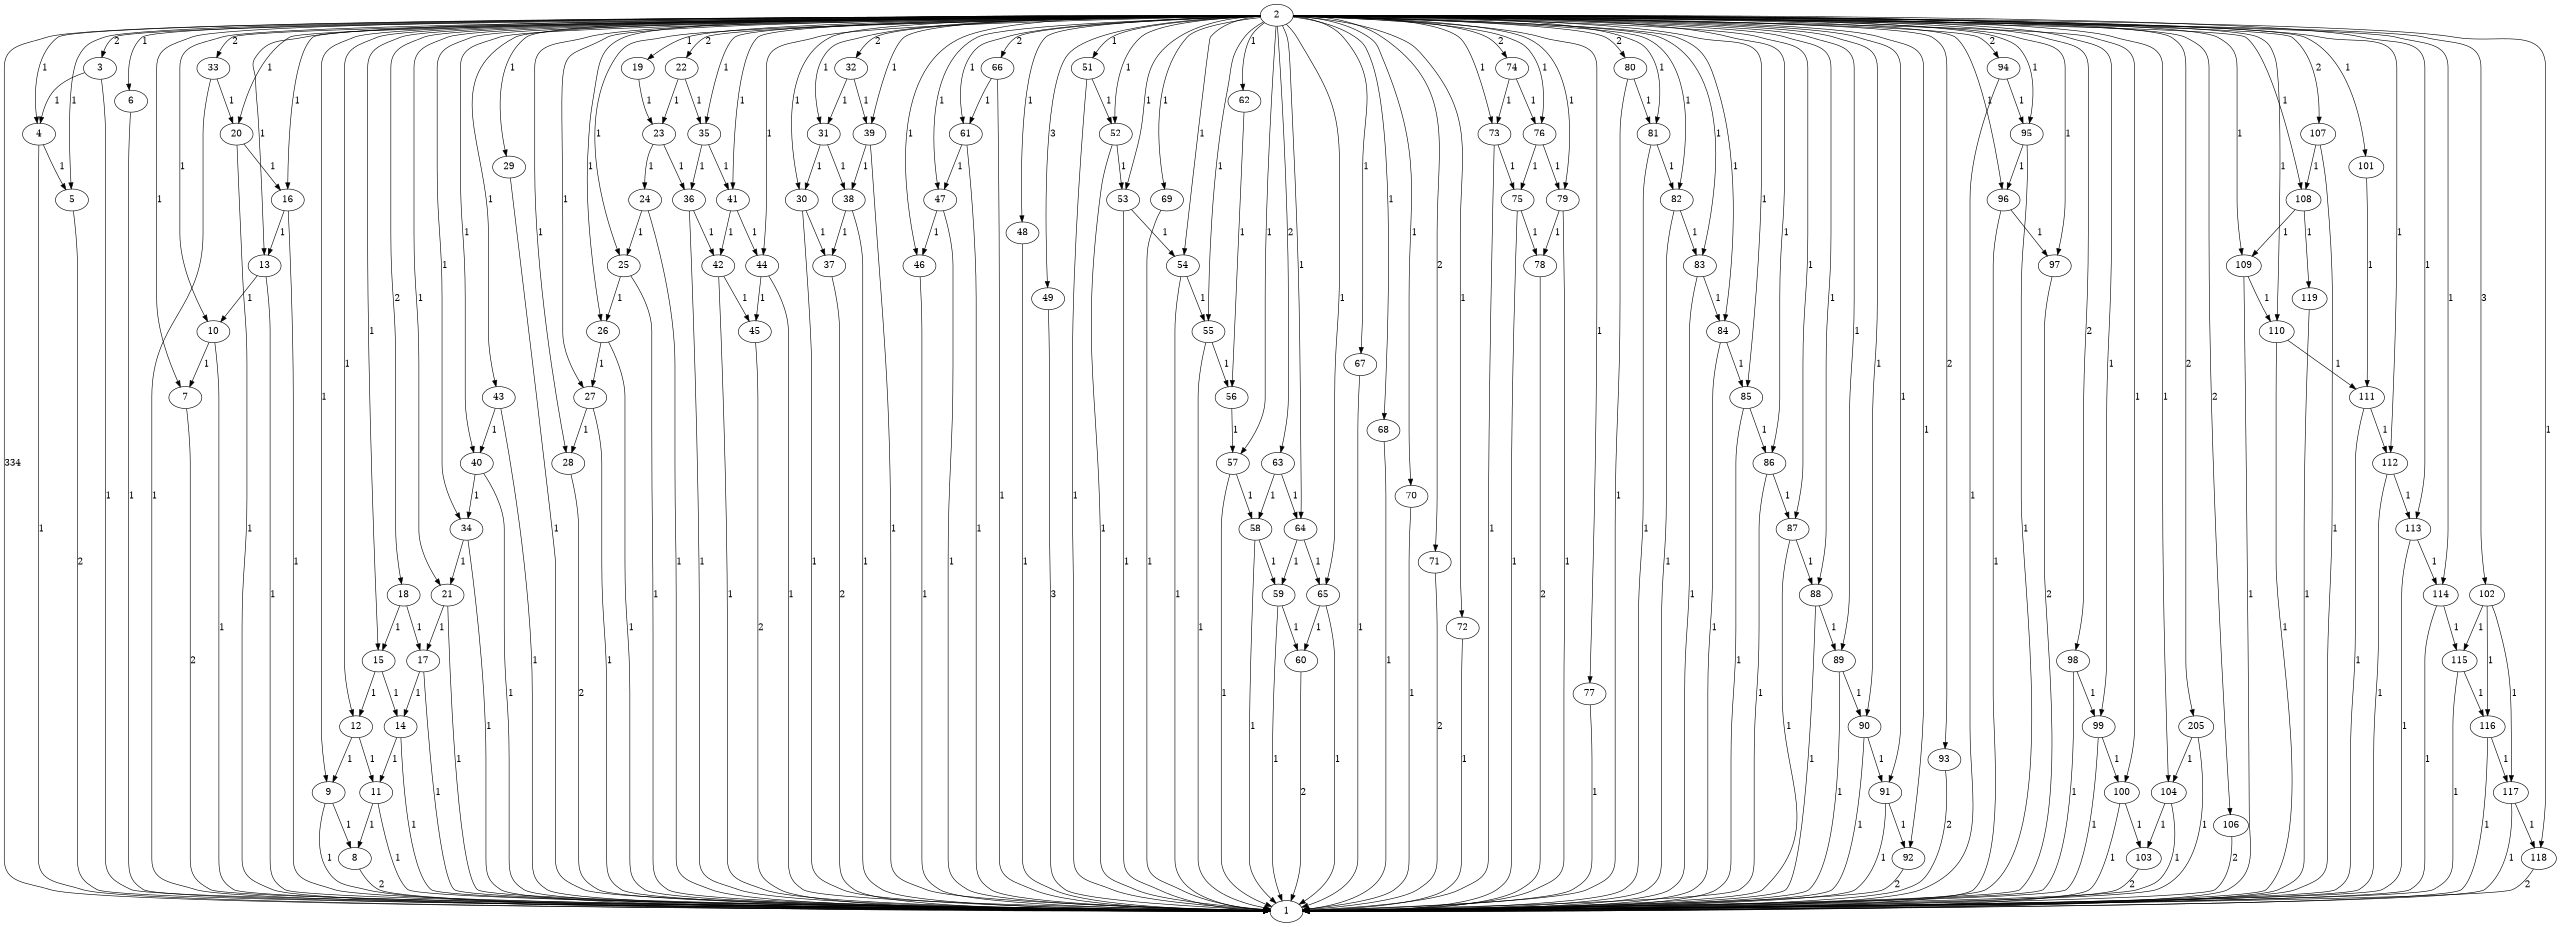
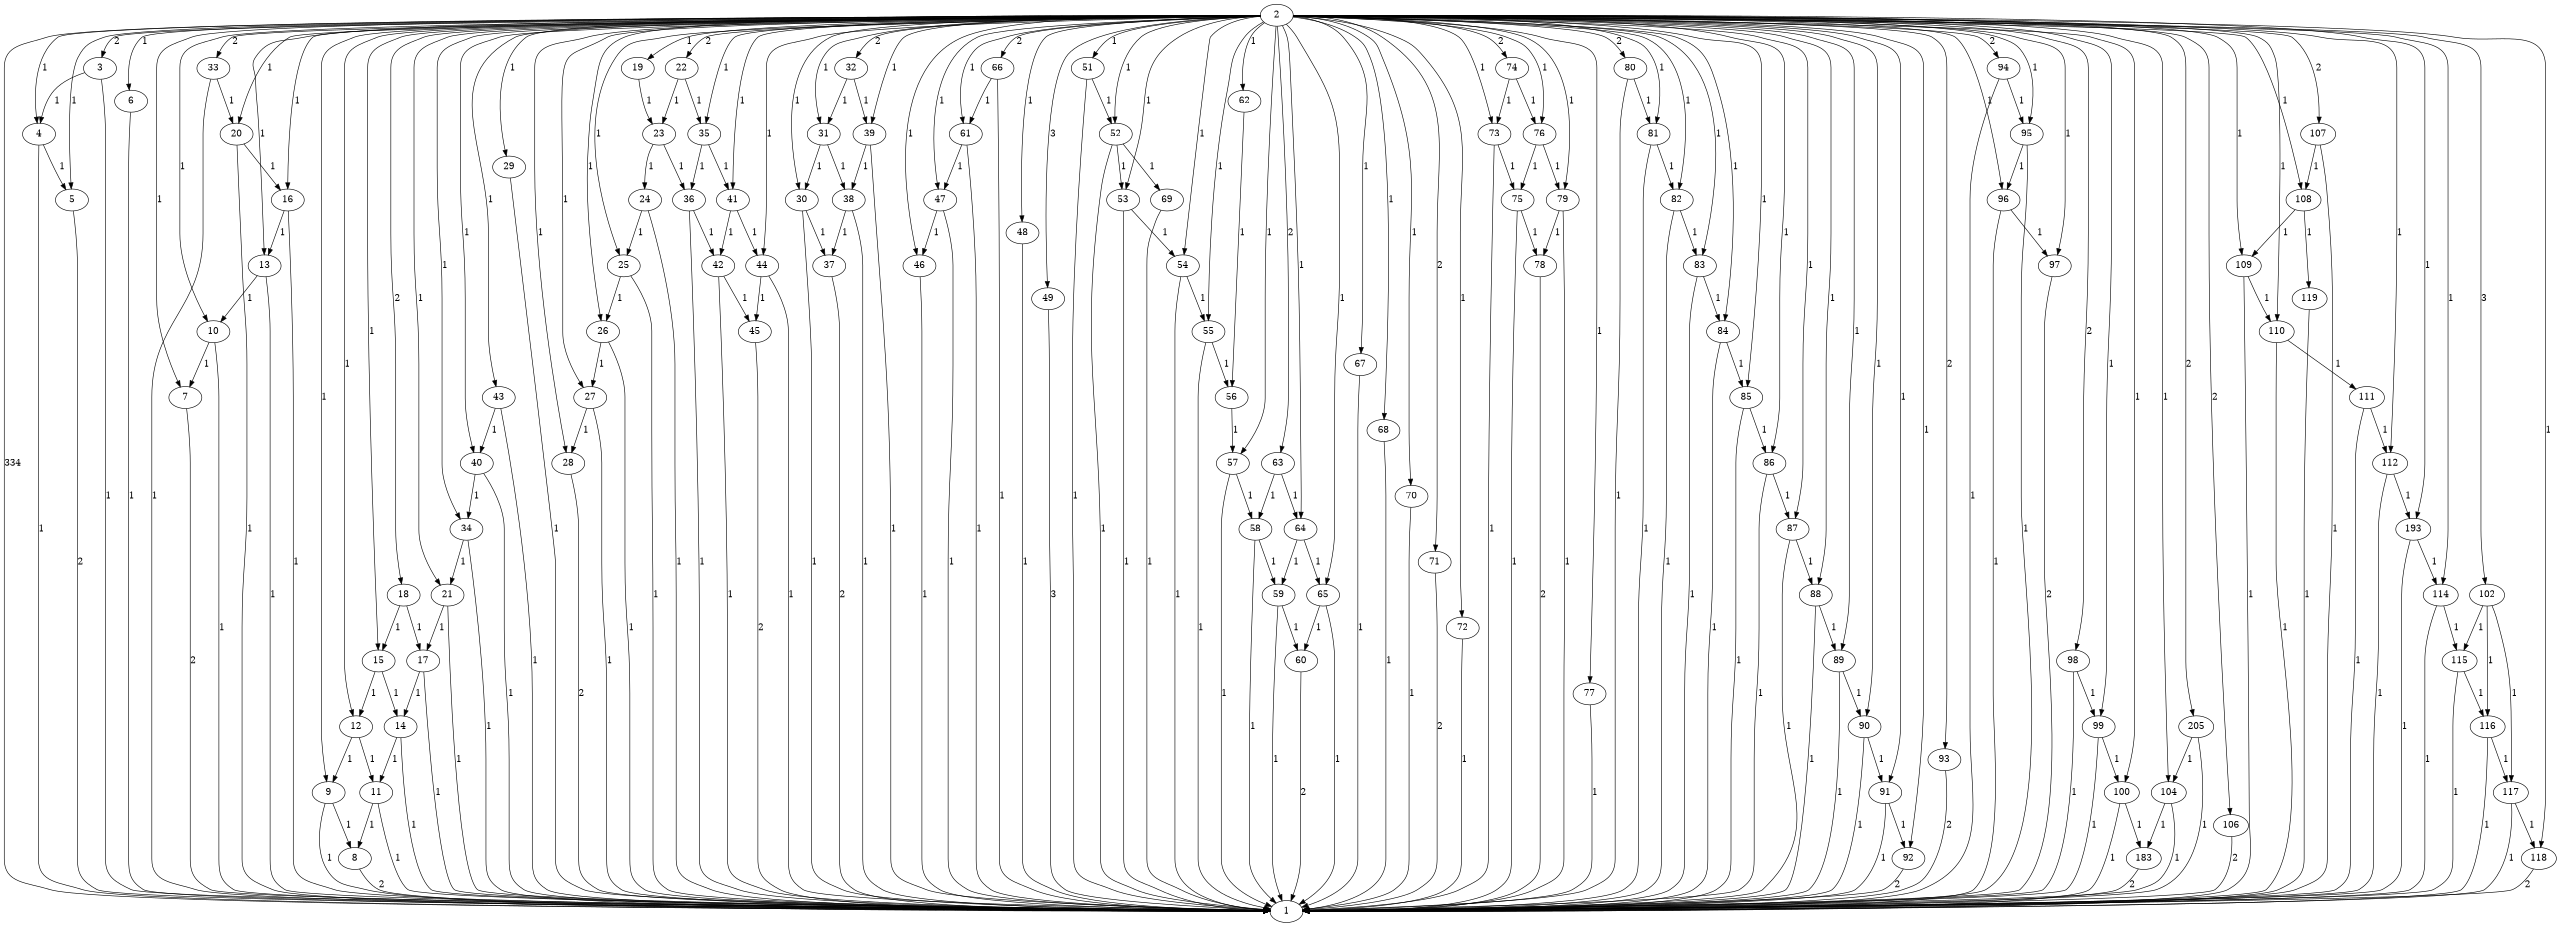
(1168, 70) -> (1139, 165)
(2366, 167) -> none
(2413, 529) -> (2413, 529)
(2144, 858) -> (2144, 858)
